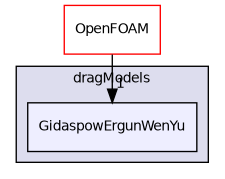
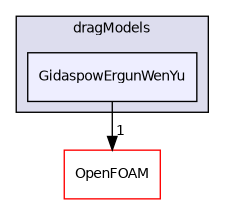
(112, 74) -> (112, 121)
